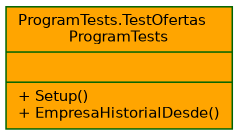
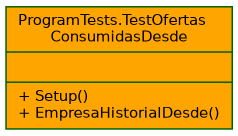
(119, 37) -> (119, 37)
